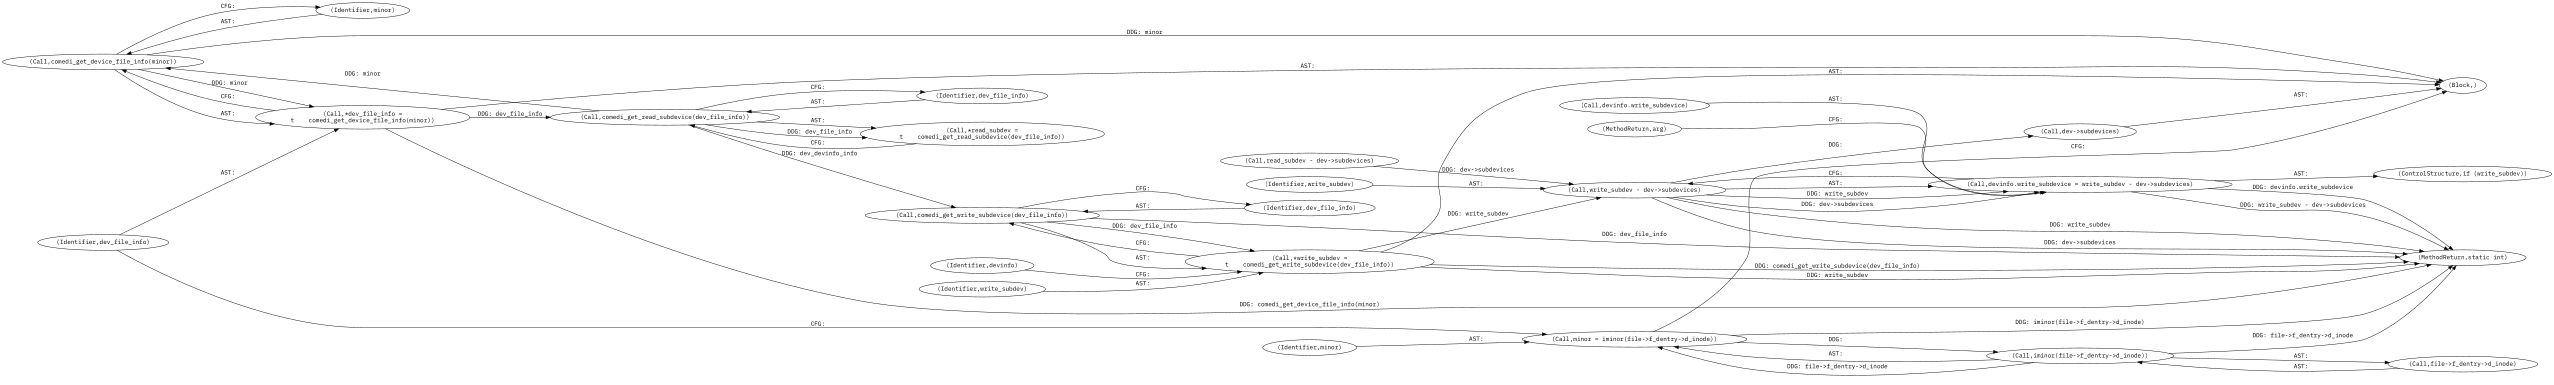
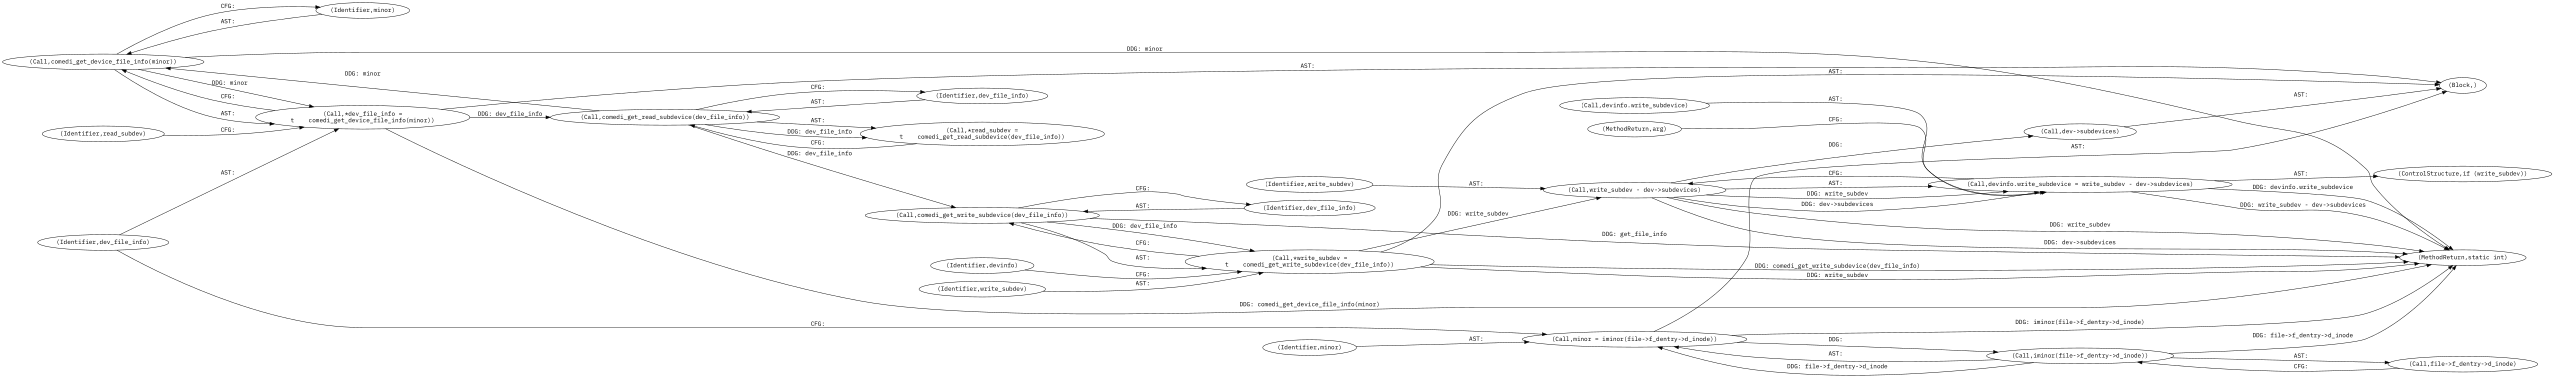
(1294, 36) -> (1341, 52)
none -> (103, 134)
(2080, 147) -> (2080, 147)
(820, 154) -> (820, 154)
(1310, 161) -> none
(1635, 234) -> (1635, 234)
(2303, 367) -> (2303, 367)
